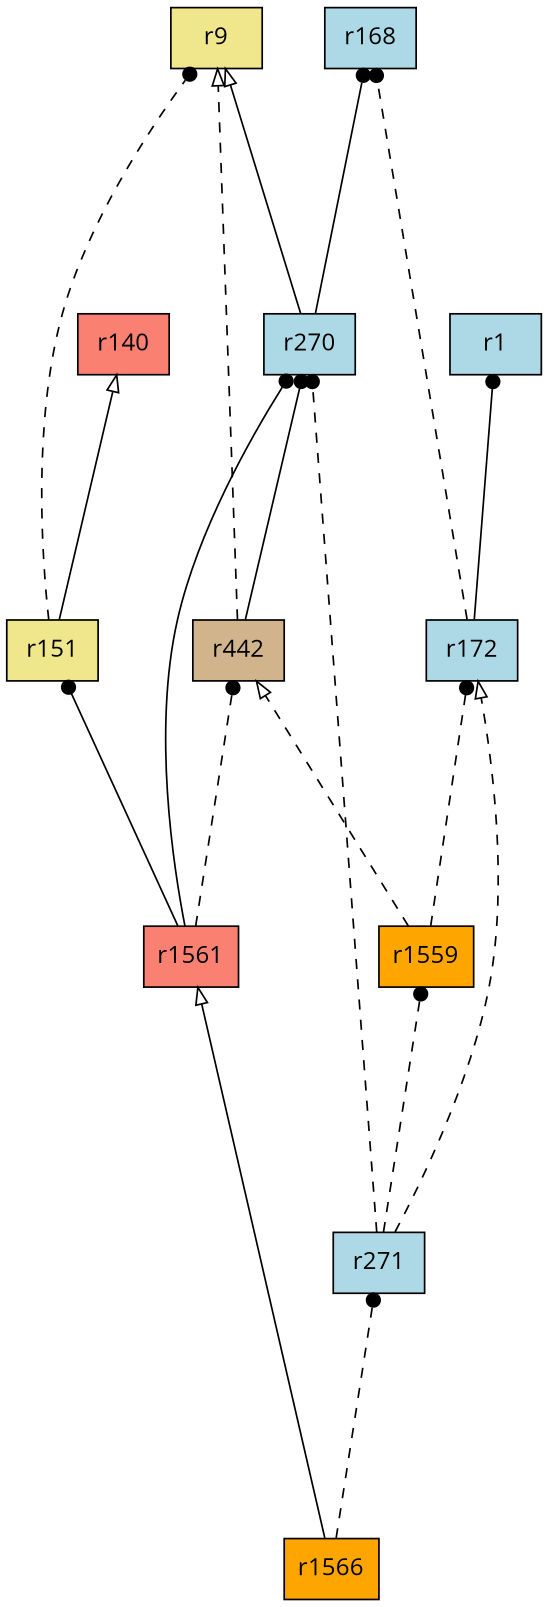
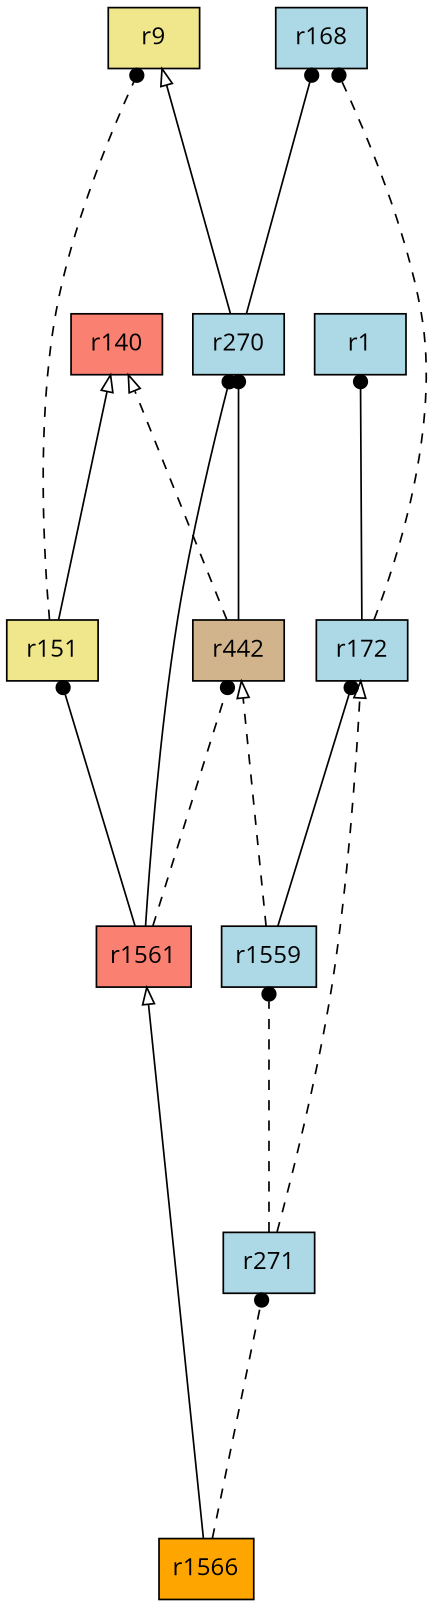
(228, 353) -> (181, 506)
(343, 789) -> none
(448, 810) -> (313, 810)
(426, 957) -> (269, 957)
